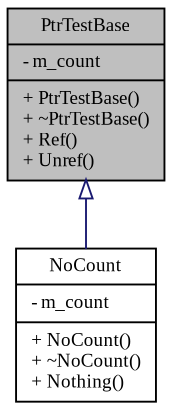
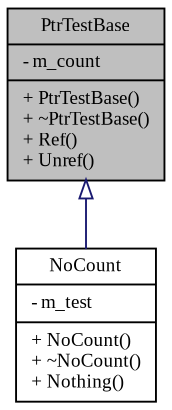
(71, 302) -> (62, 302)
